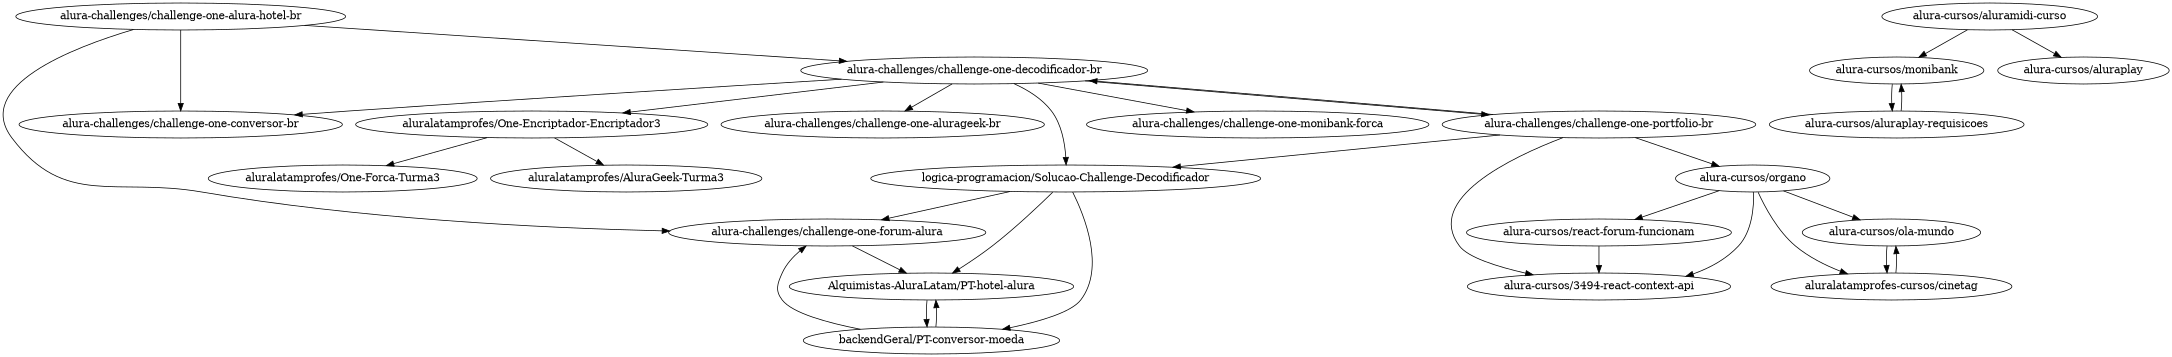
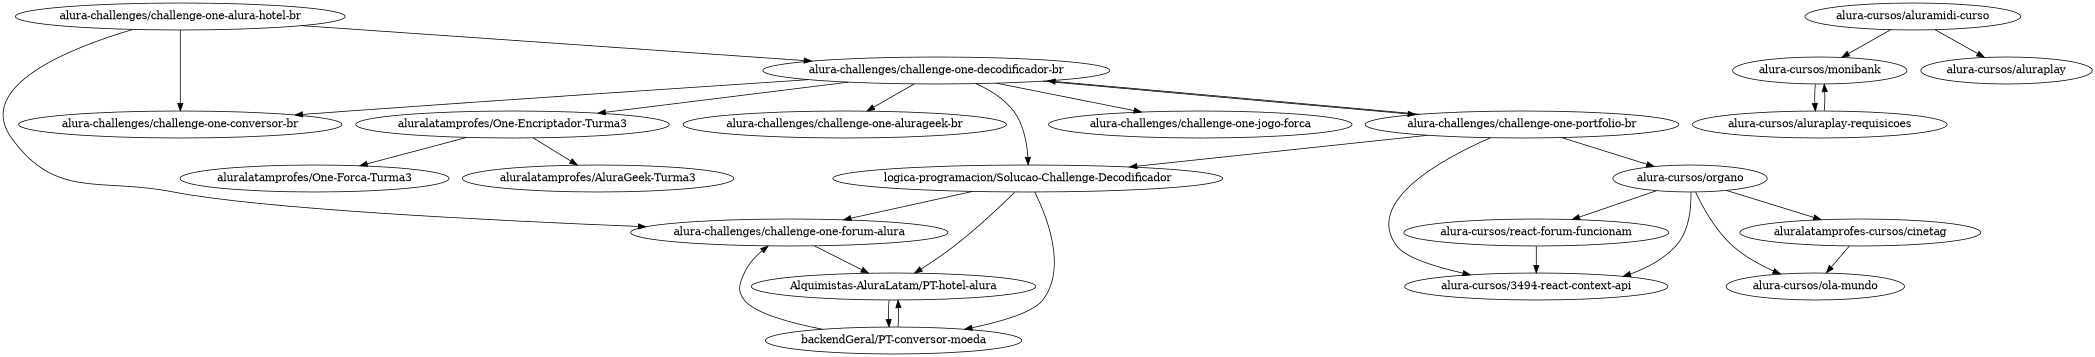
(532, 124) -> (513, 124)
(1258, 124) -> (1200, 124)
(1886, 256) -> none
